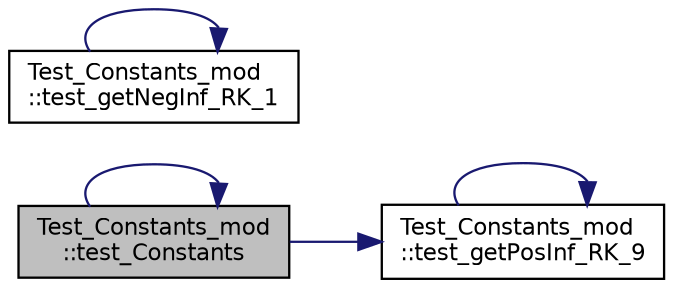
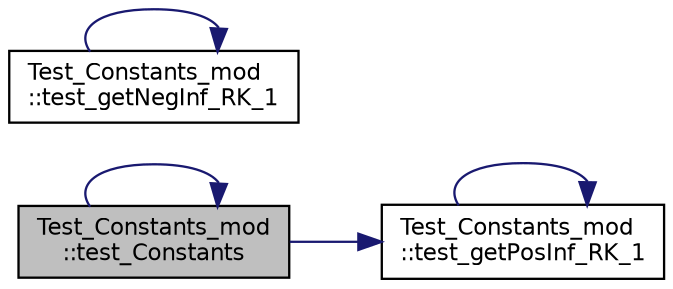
(523, 242) -> (523, 242)
